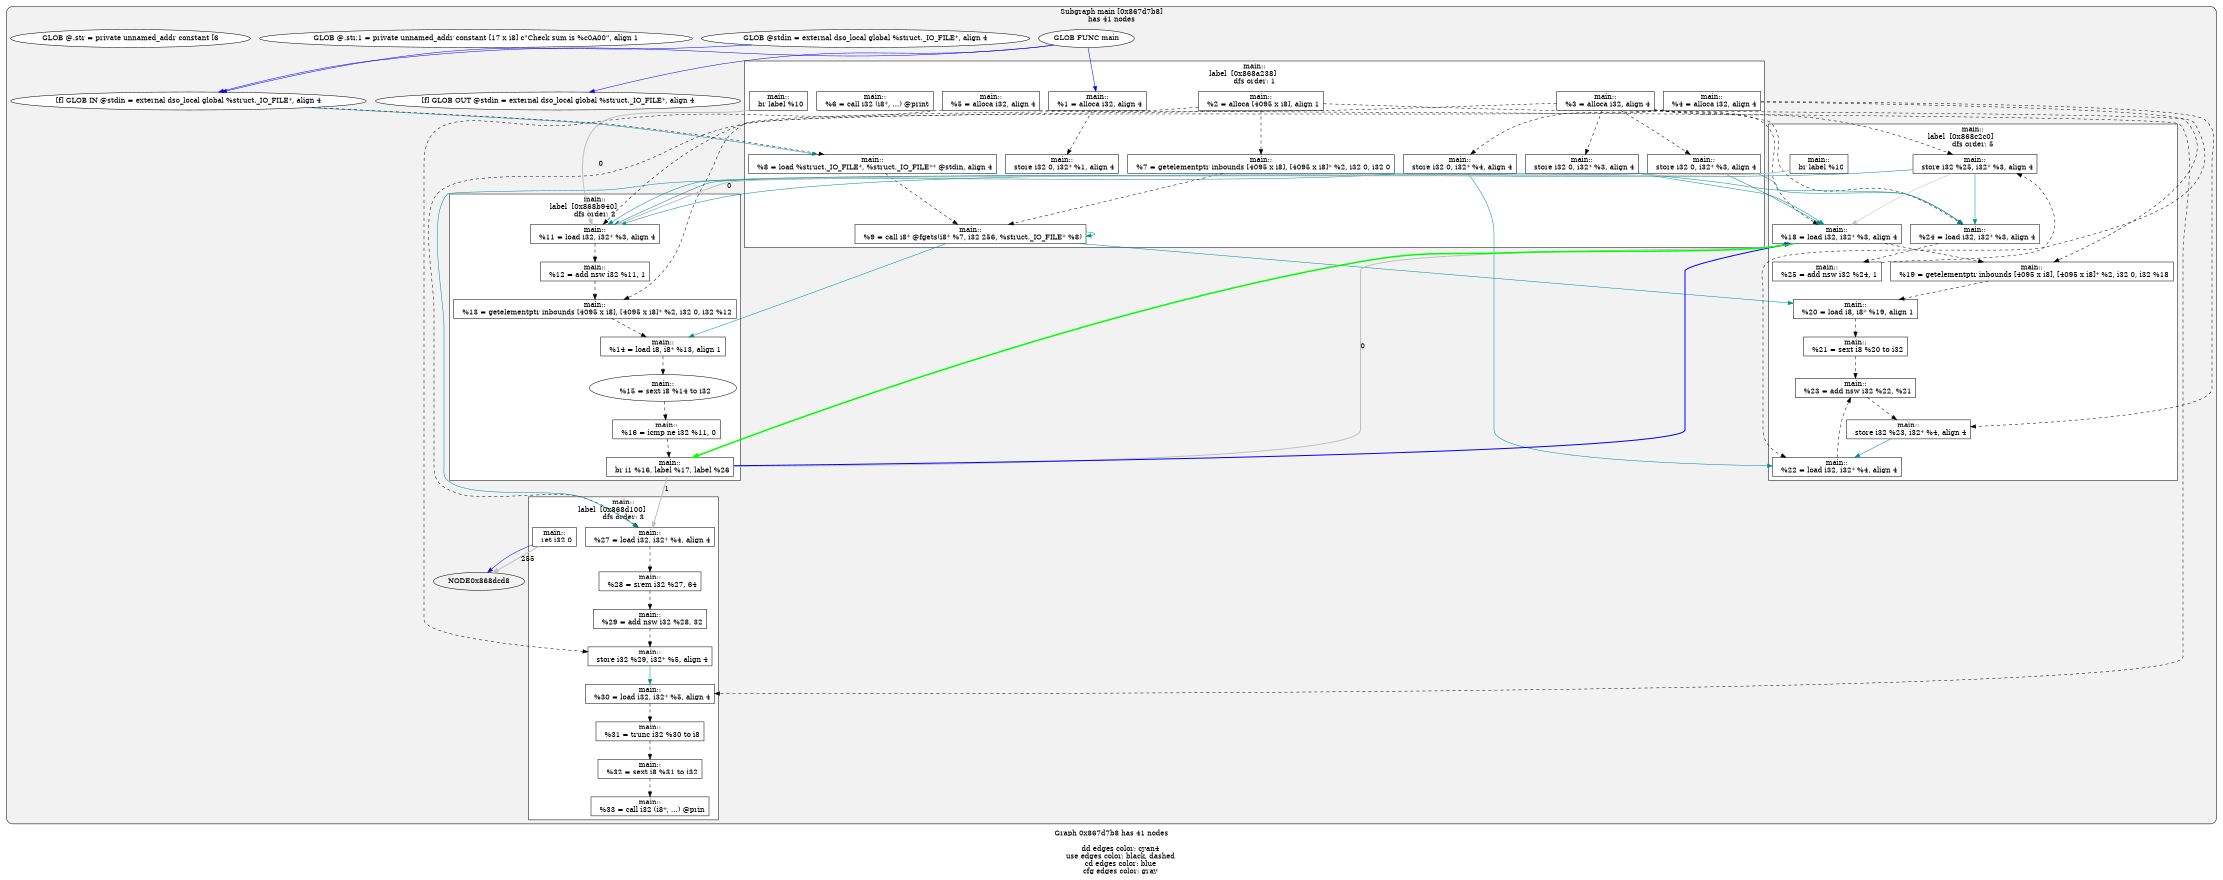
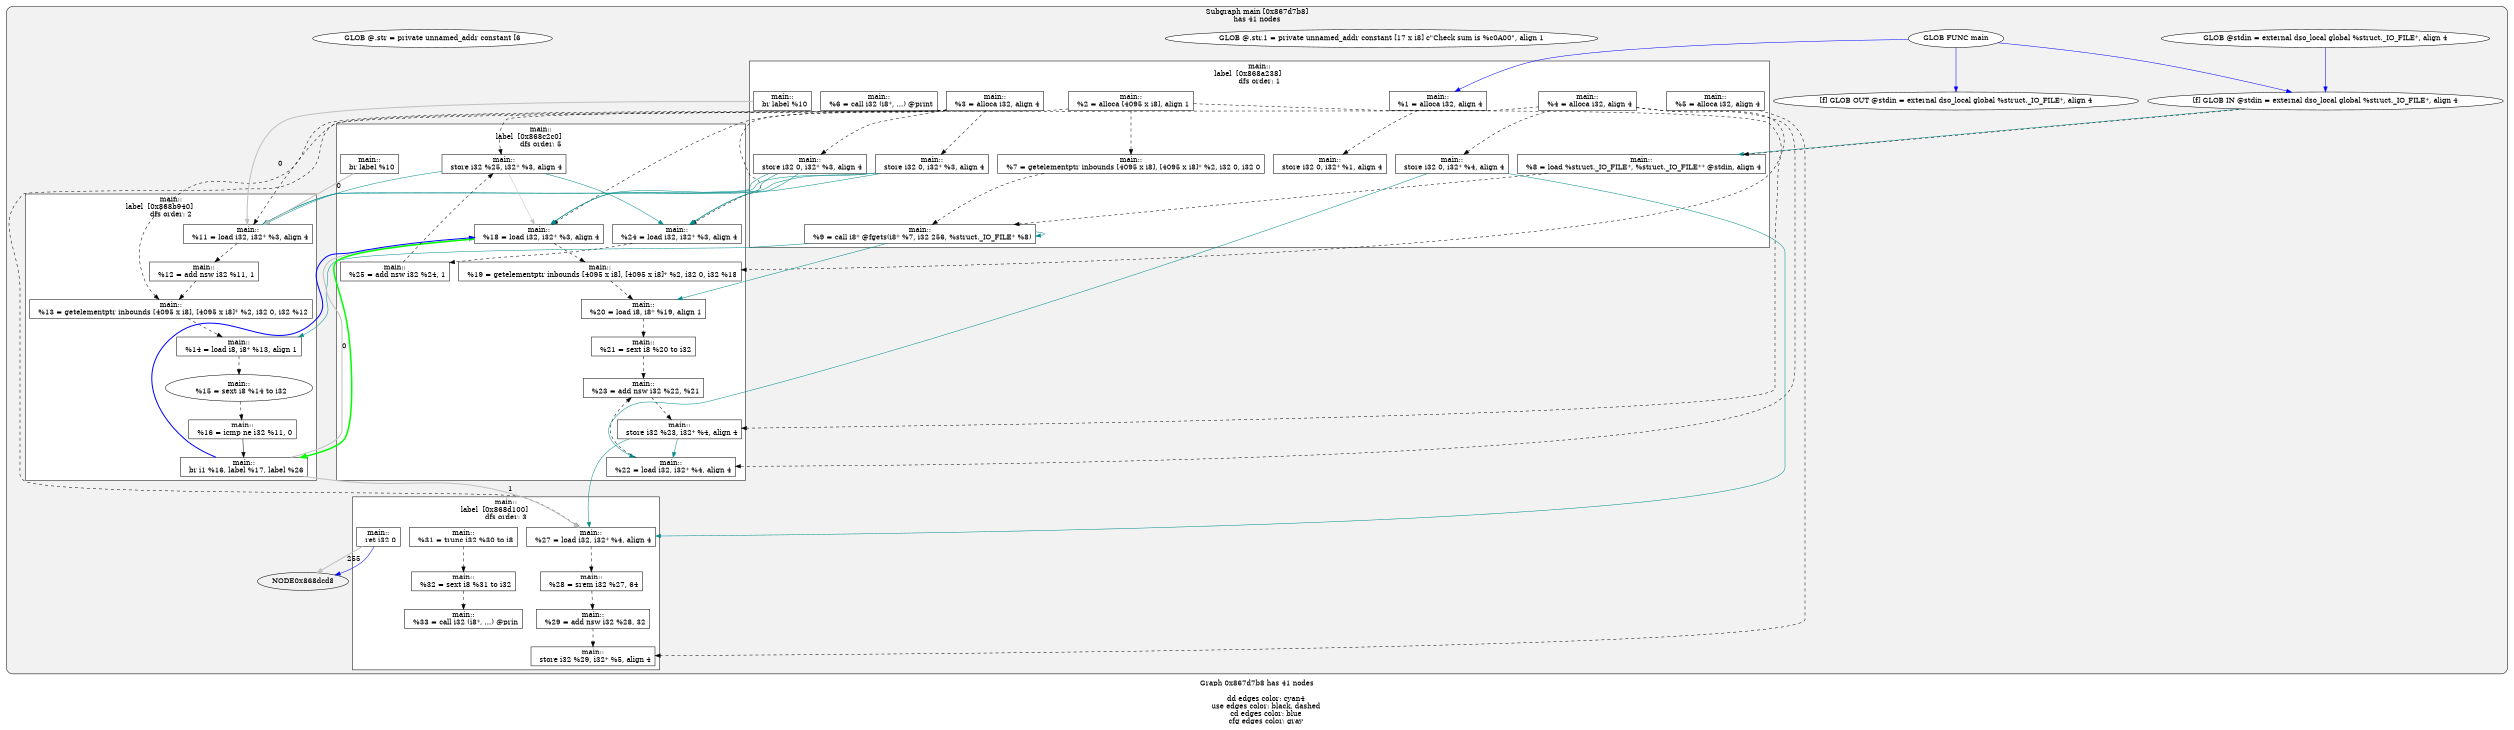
(668, 446) -> (243, 446)
none -> (594, 472)
(650, 694) -> none
